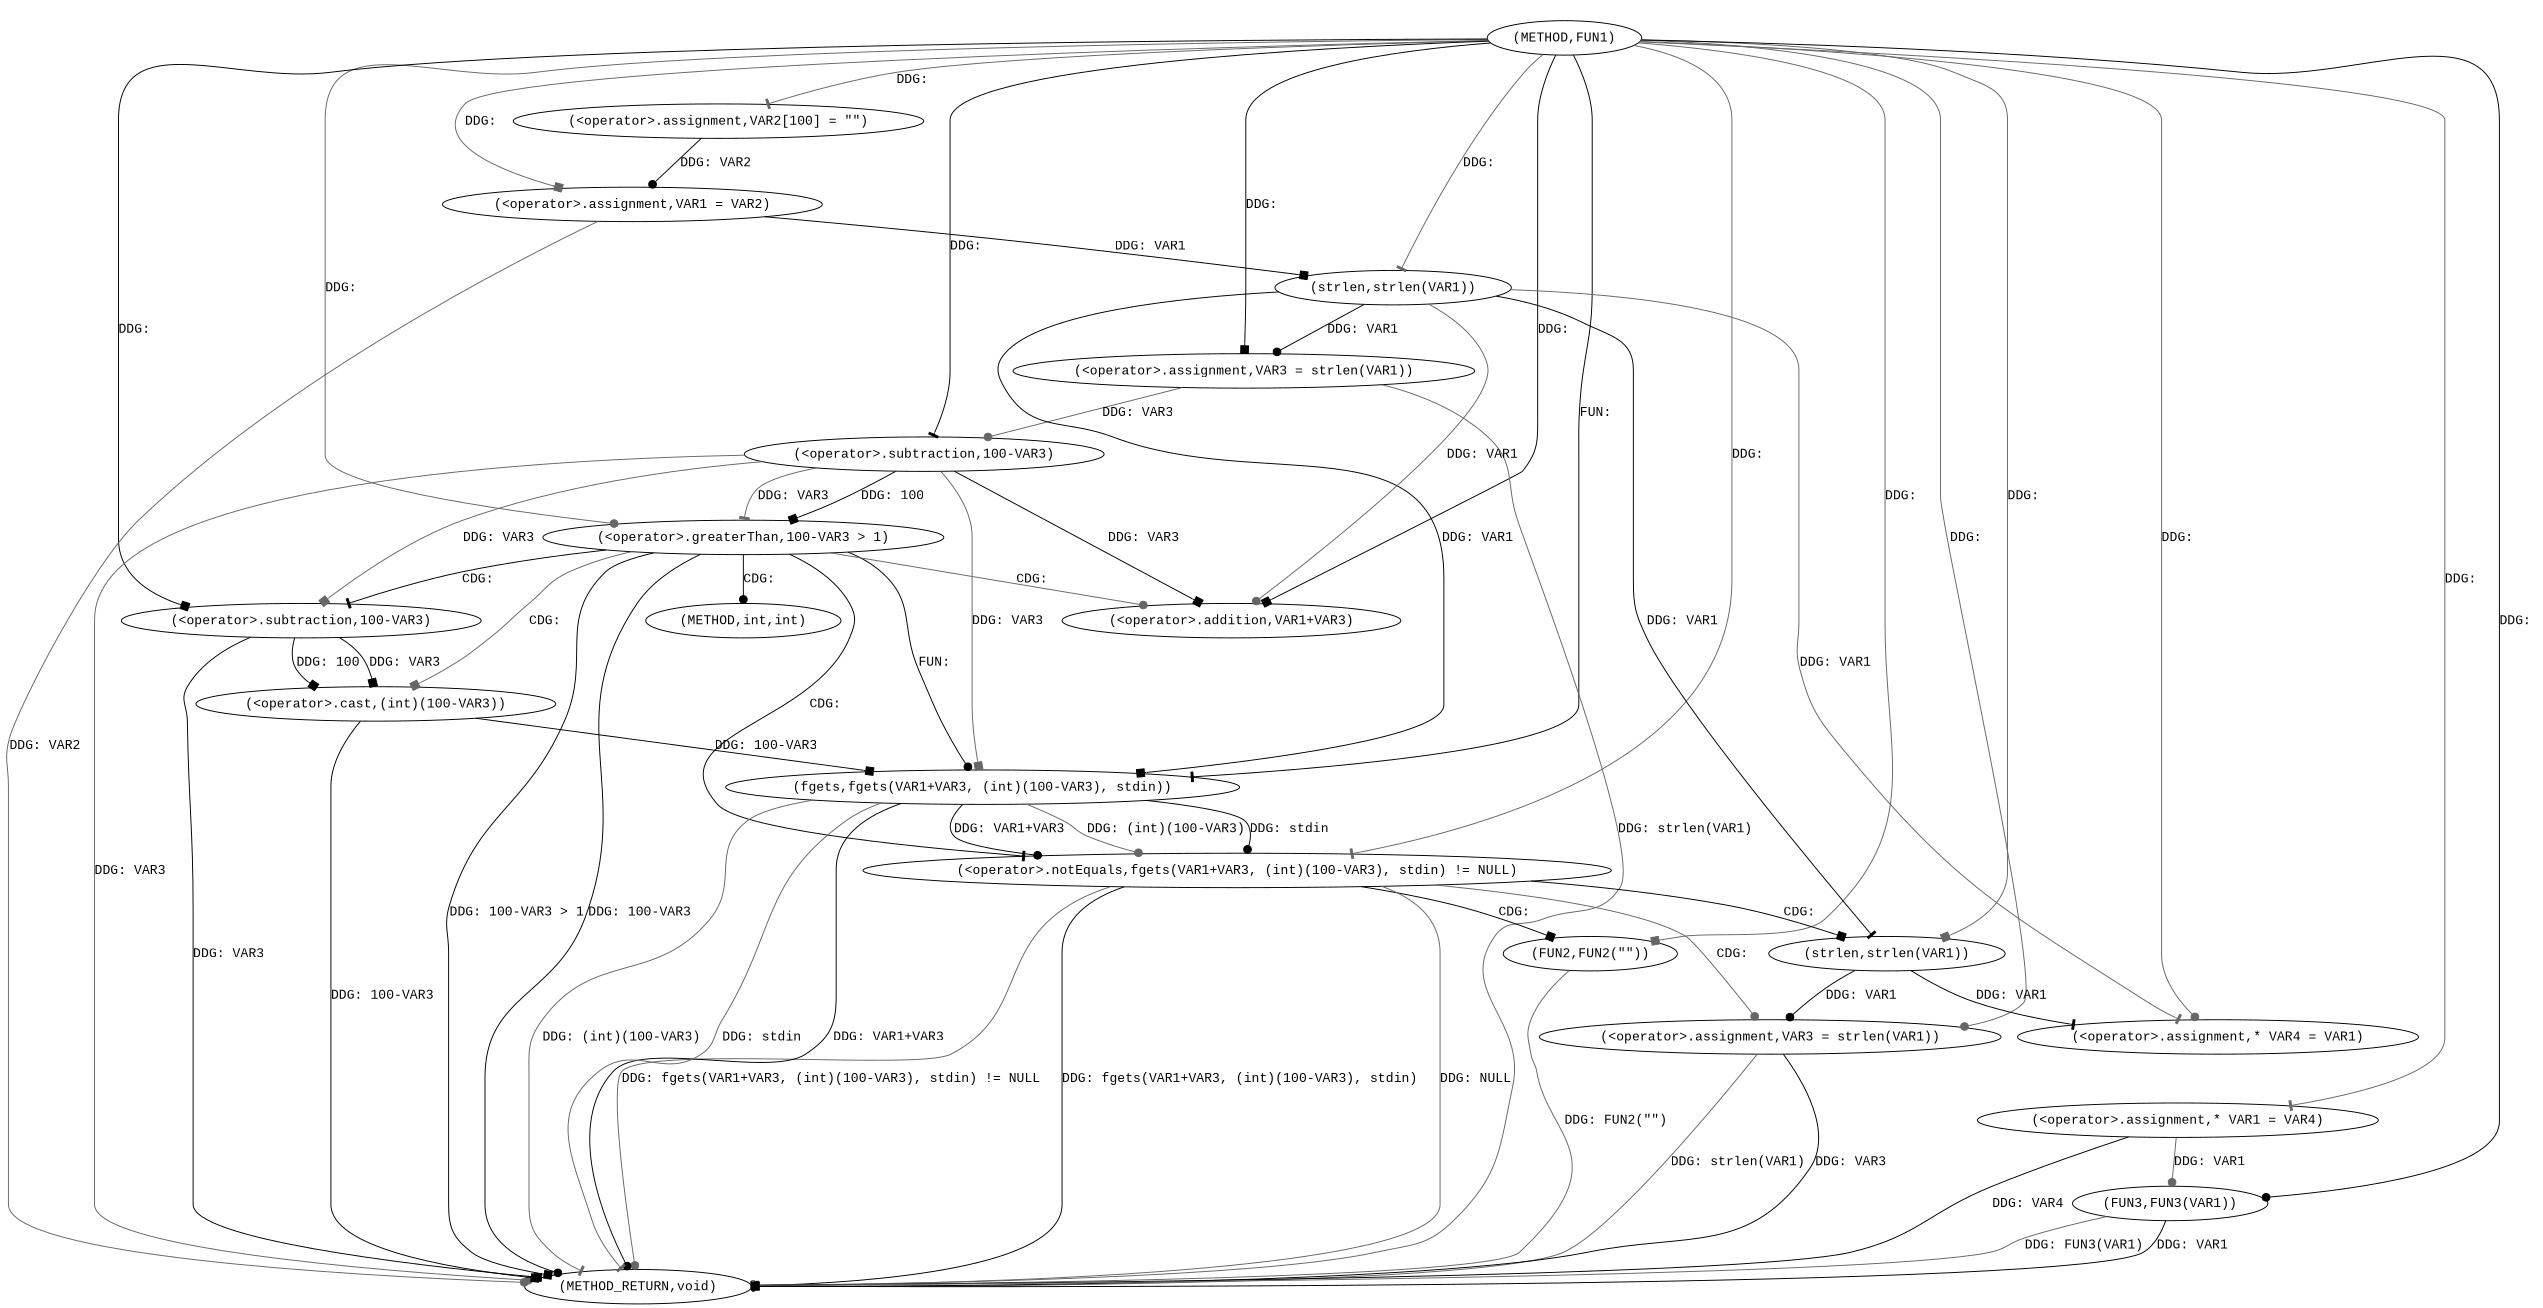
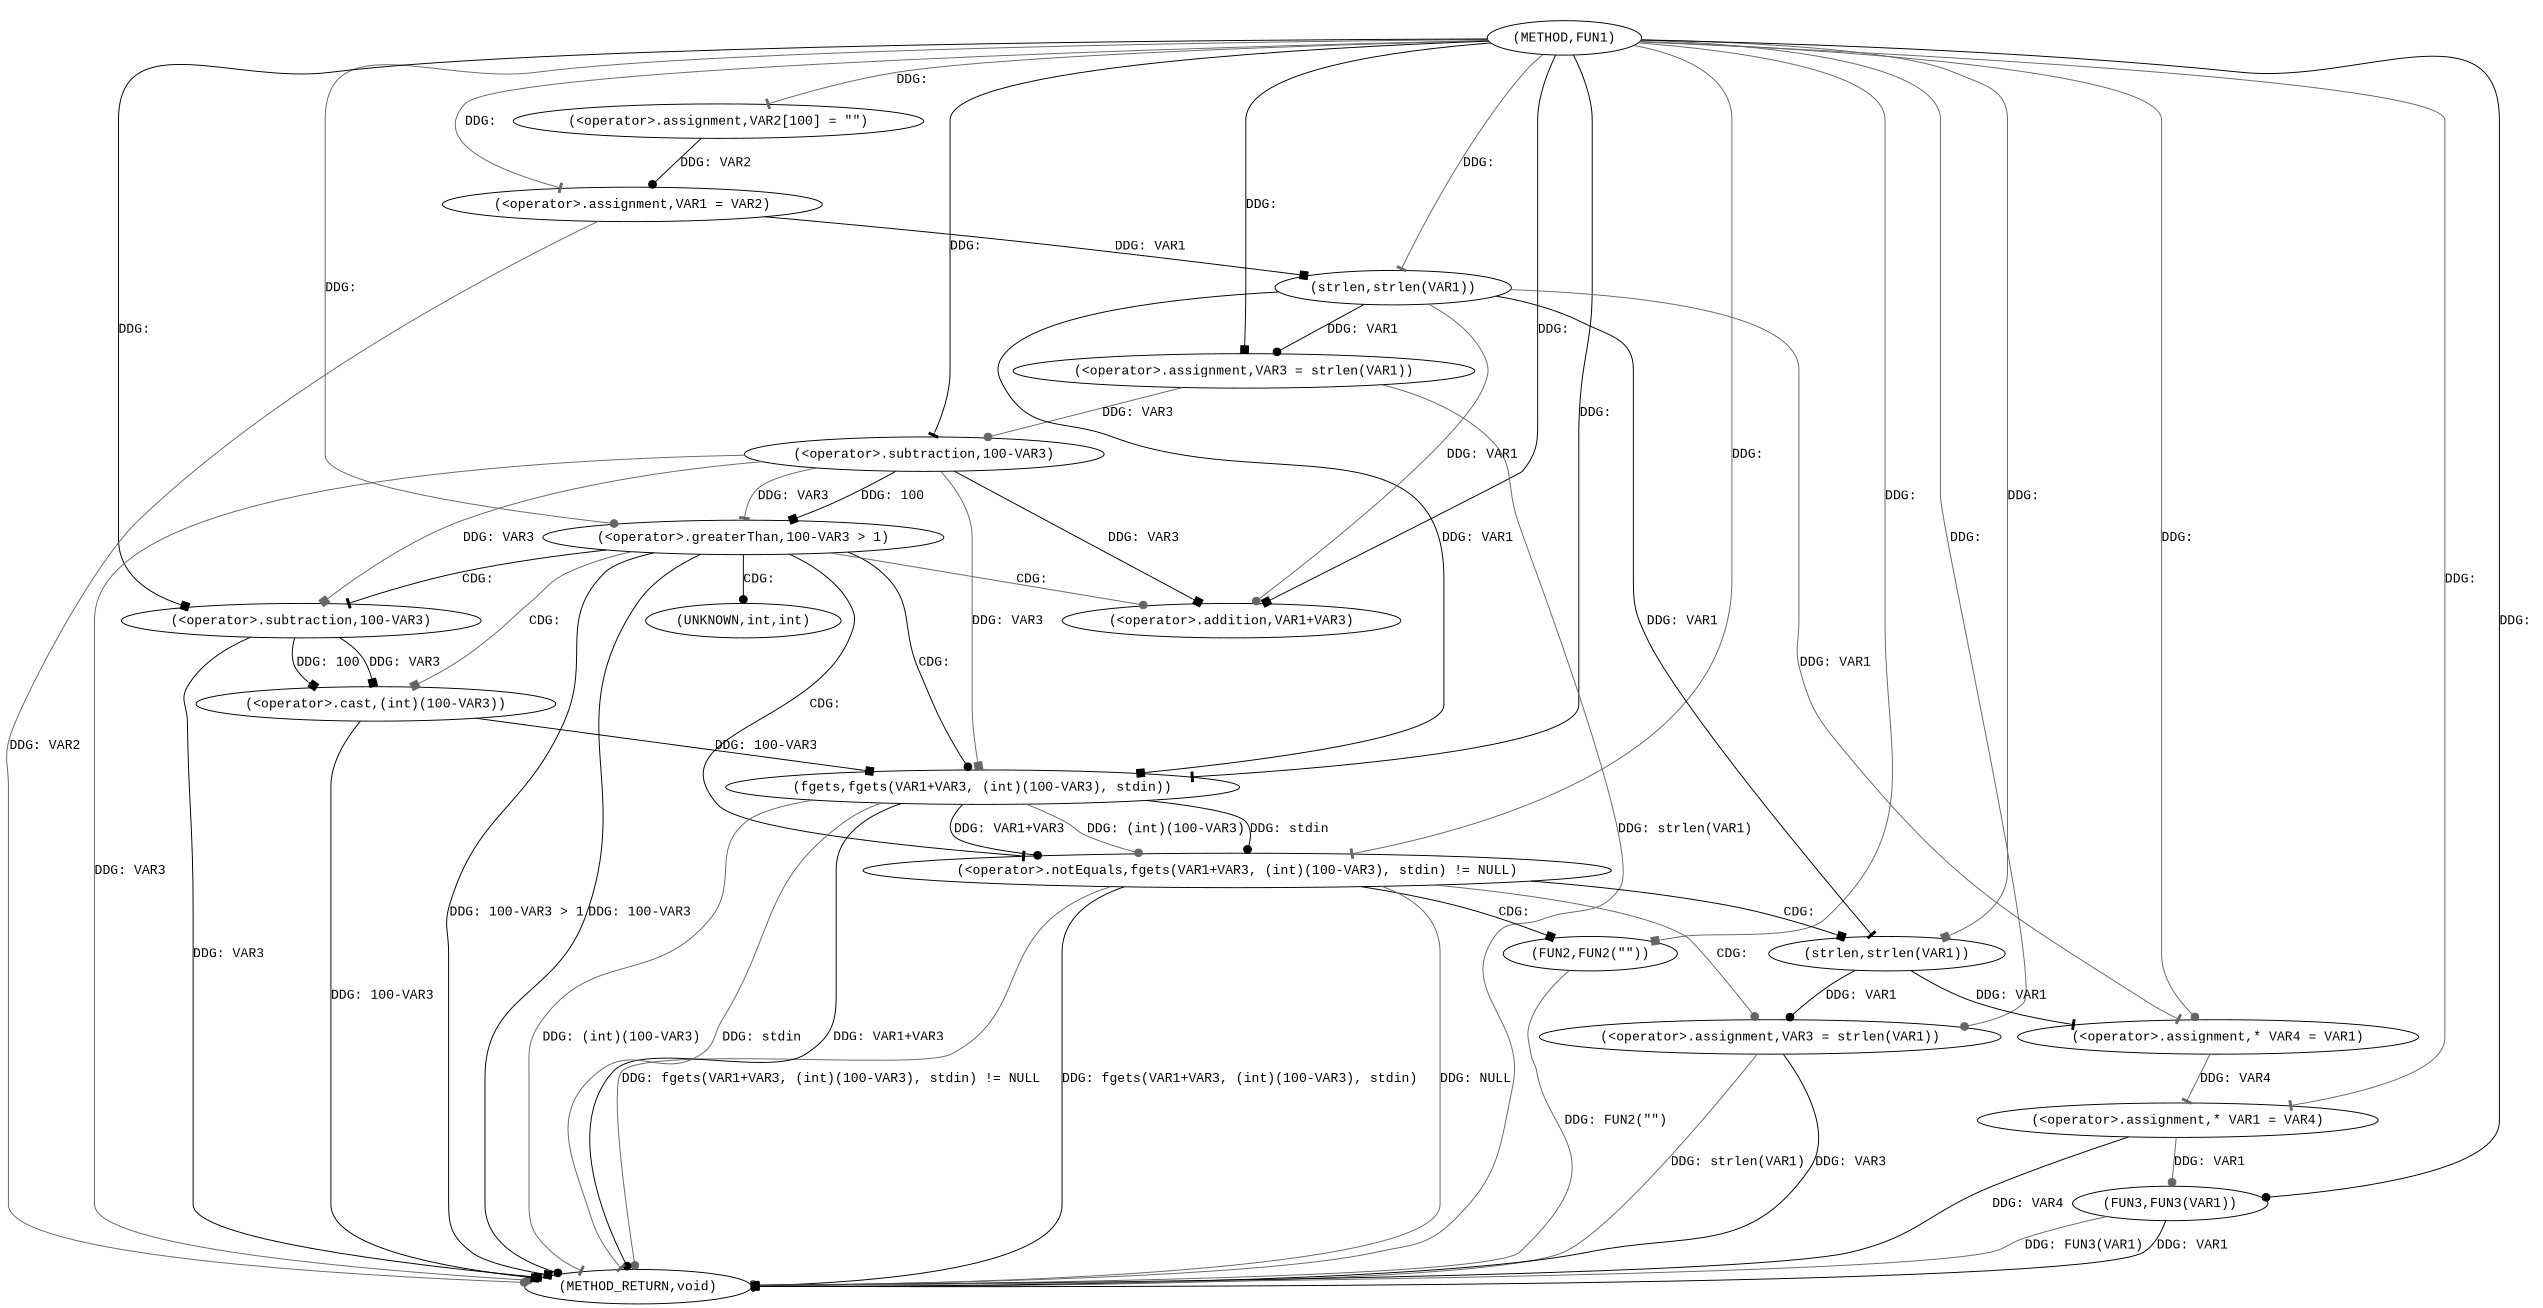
(901, 60) -> (901, 60)
(1600, 413) -> (1600, 413)
(743, 621) -> (743, 621)
(939, 662) -> (939, 662)
none -> (2199, 1076)
